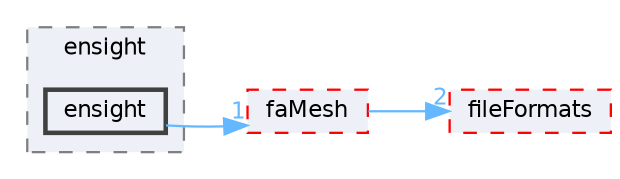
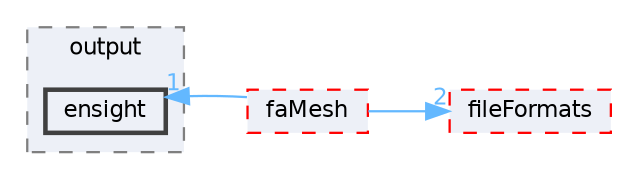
(106, 49) -> (106, 49)
(198, 127) -> (218, 96)
